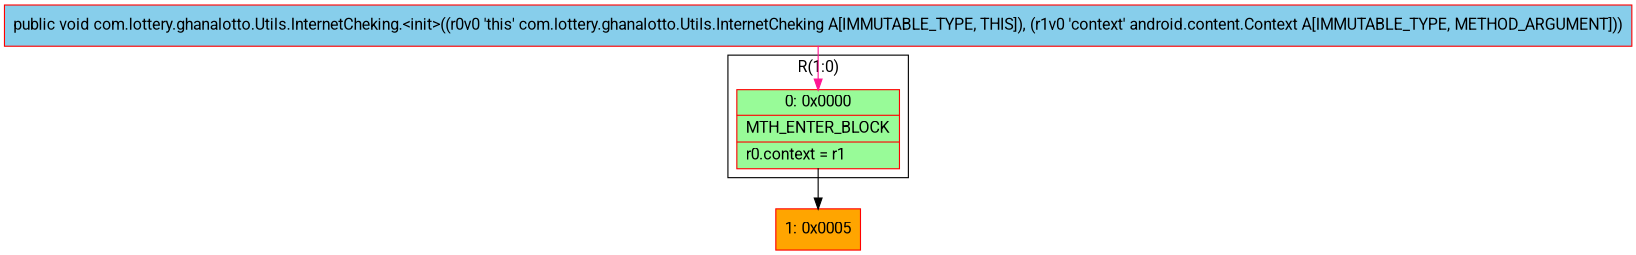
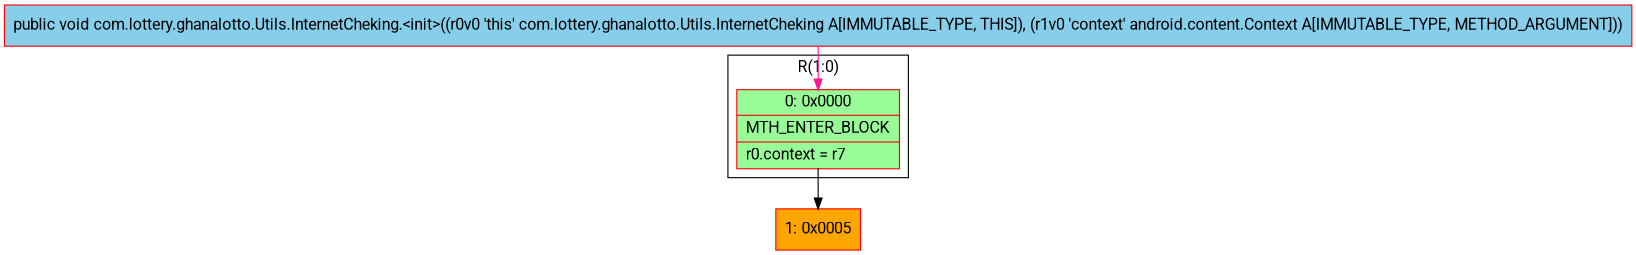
(796, 155) -> (796, 155)
